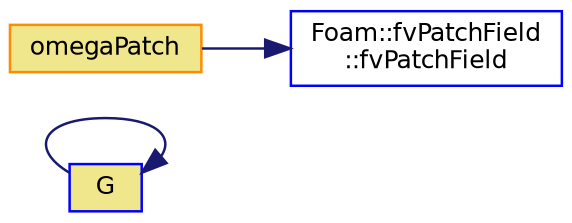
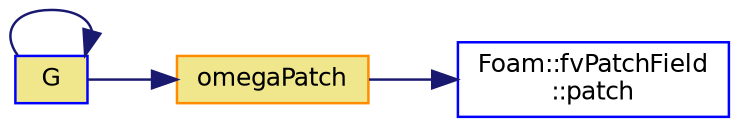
(426, 48) -> (593, 80)
none -> (120, 80)
